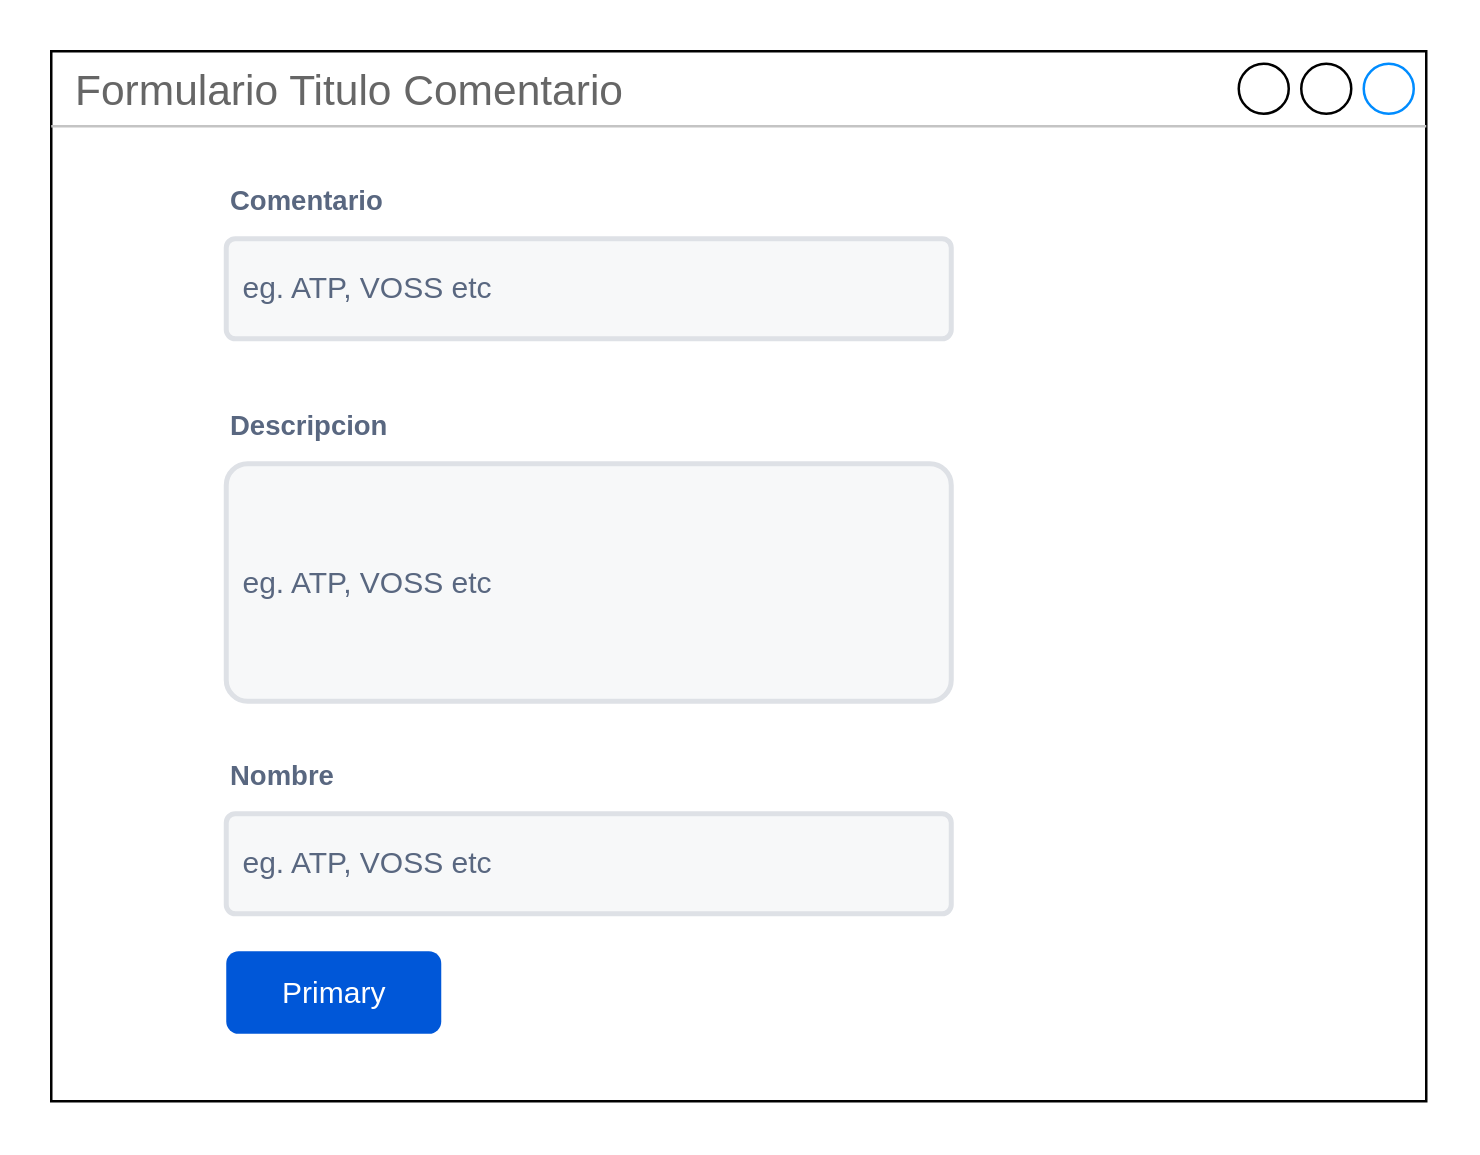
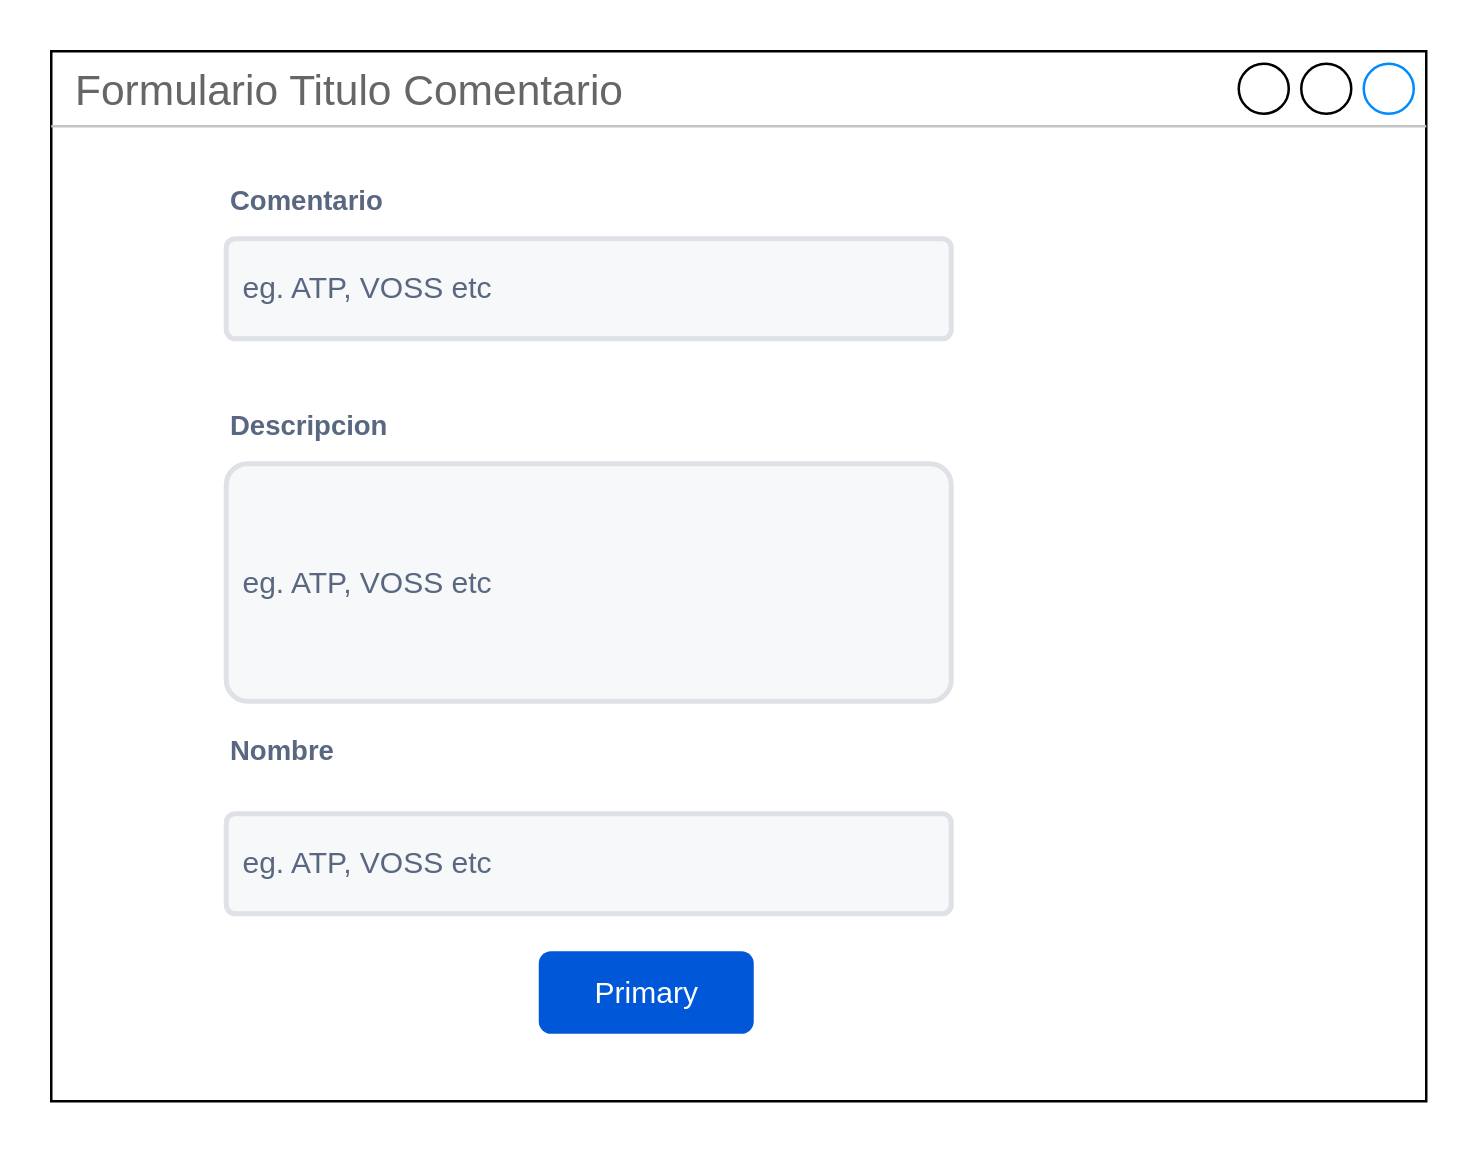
(526, 776) -> (526, 751)
(334, 993) -> (646, 993)
